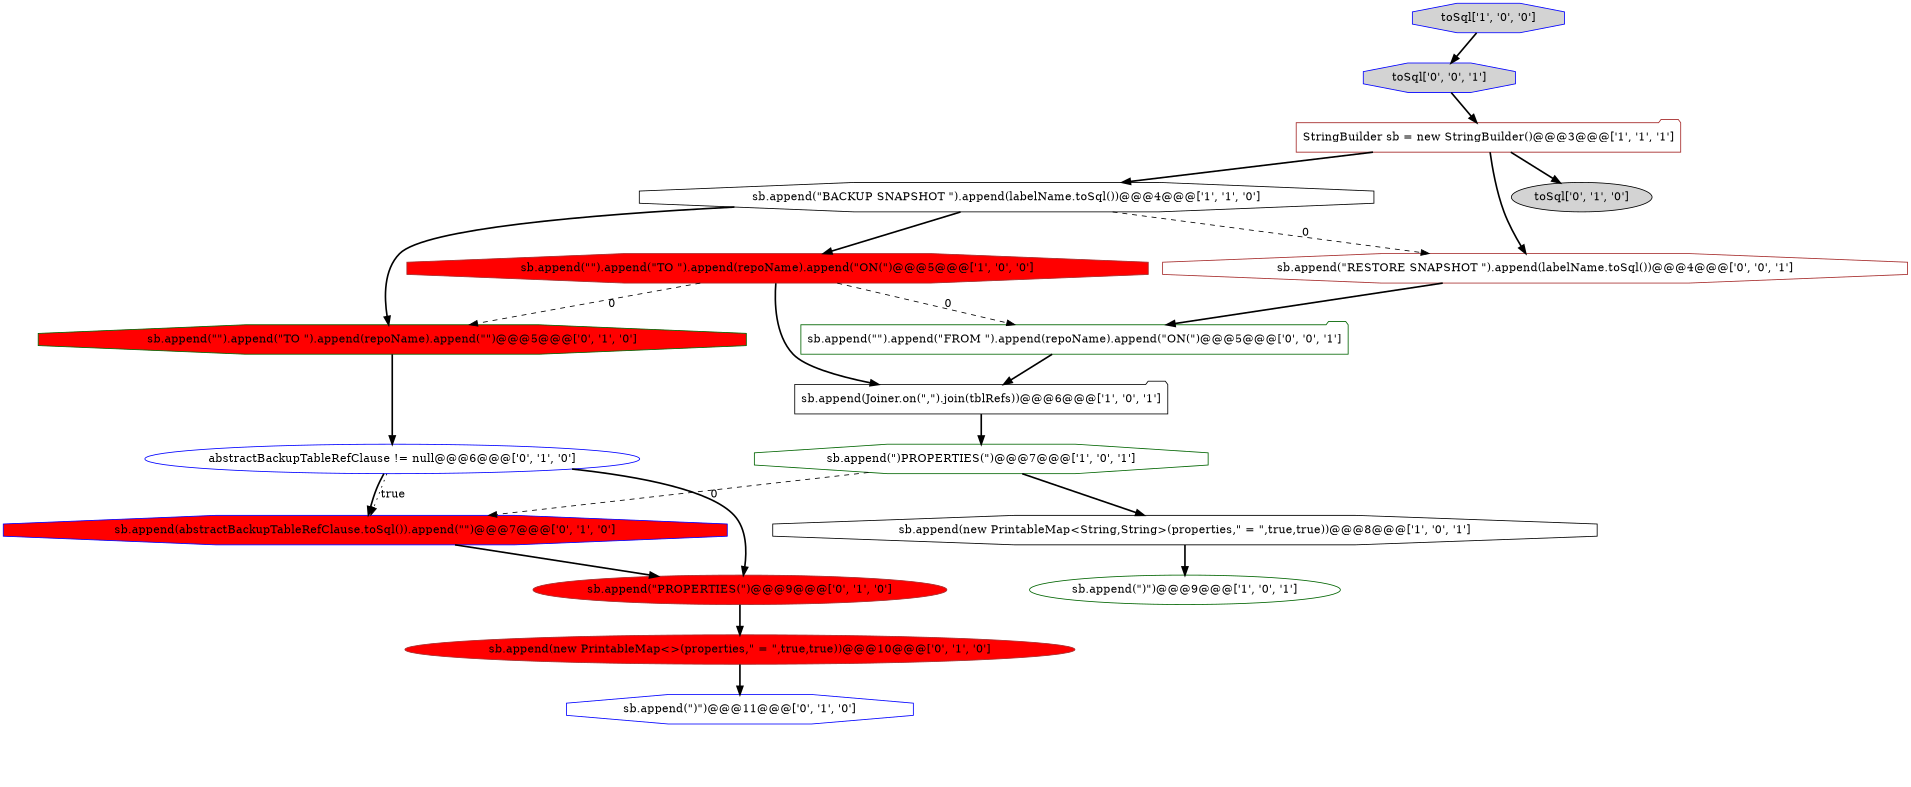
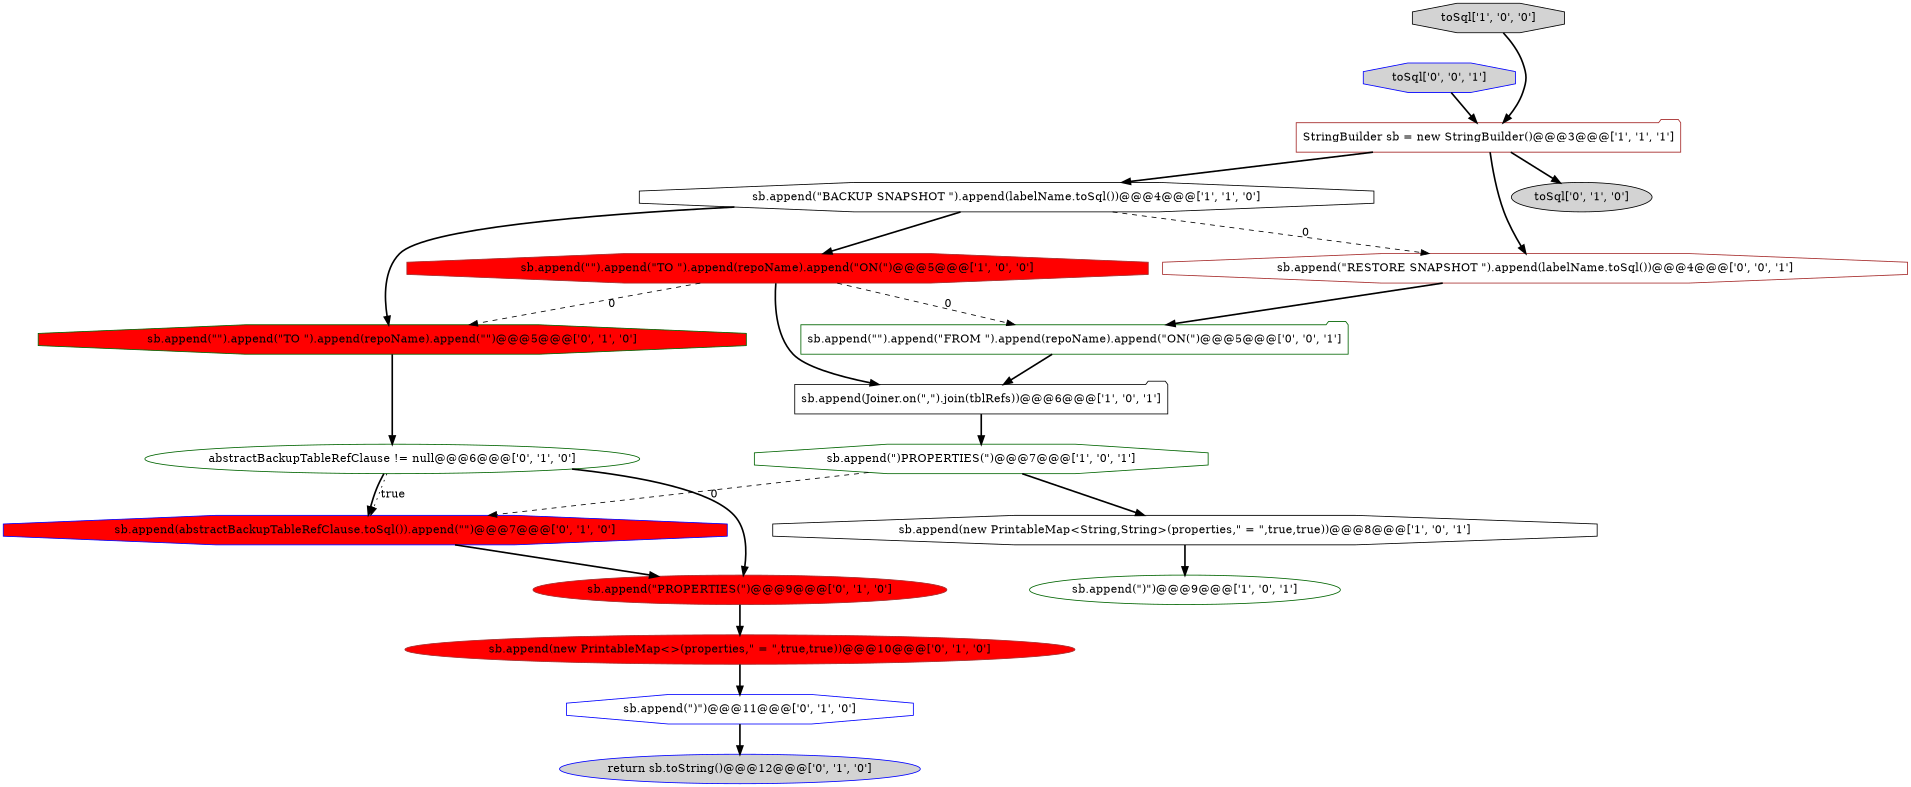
(1488, 18) -> (1488, 18)
(1467, 45) -> (1526, 74)
(392, 459) -> (392, 459)
none -> (740, 769)
